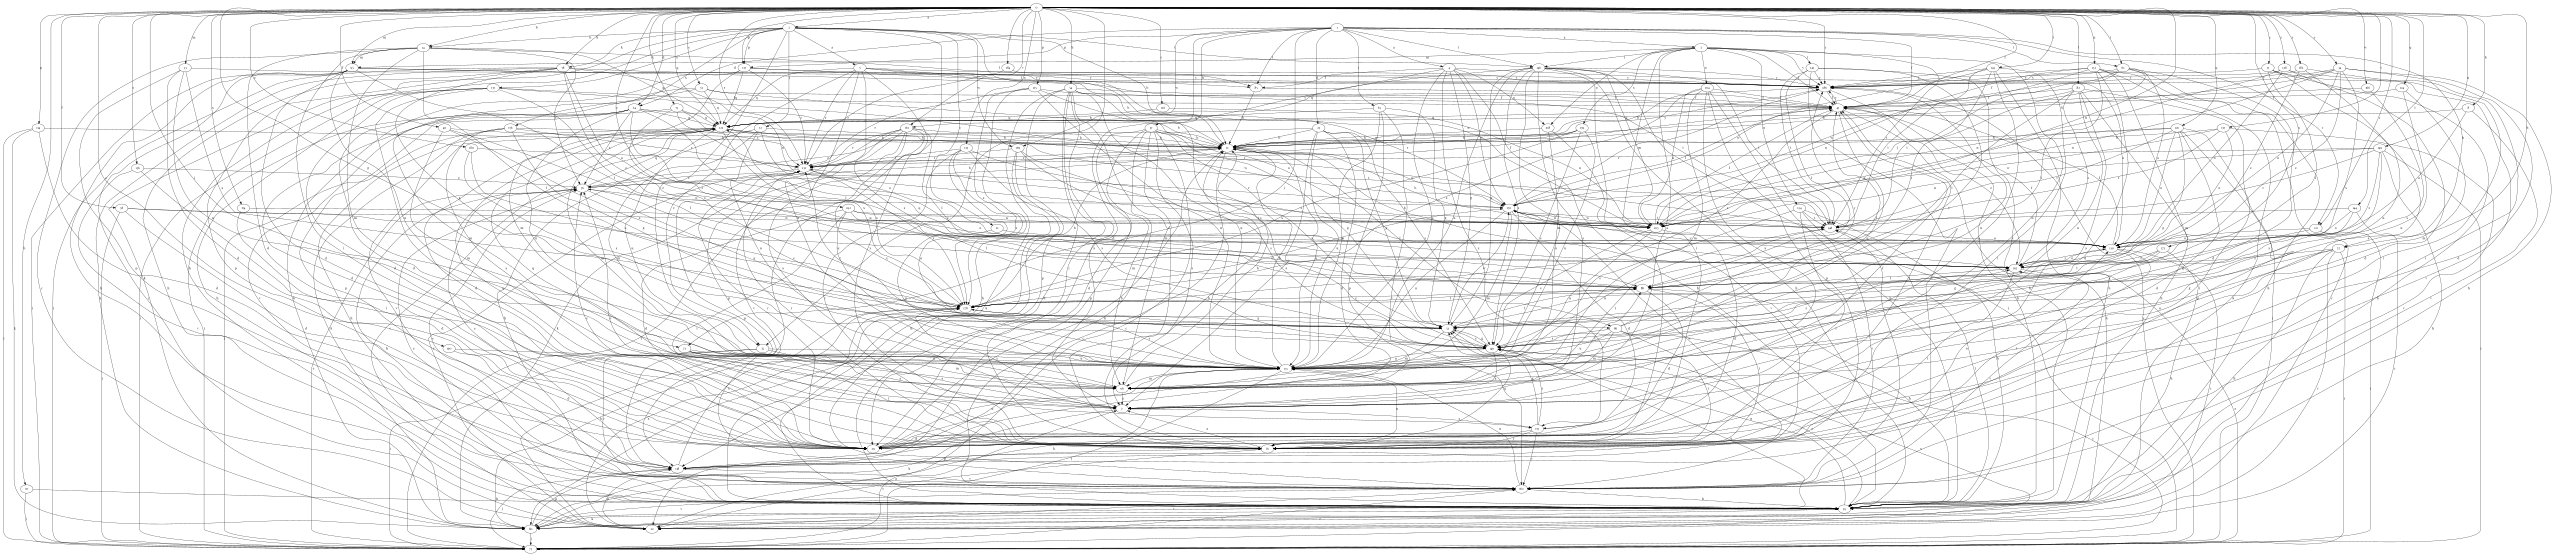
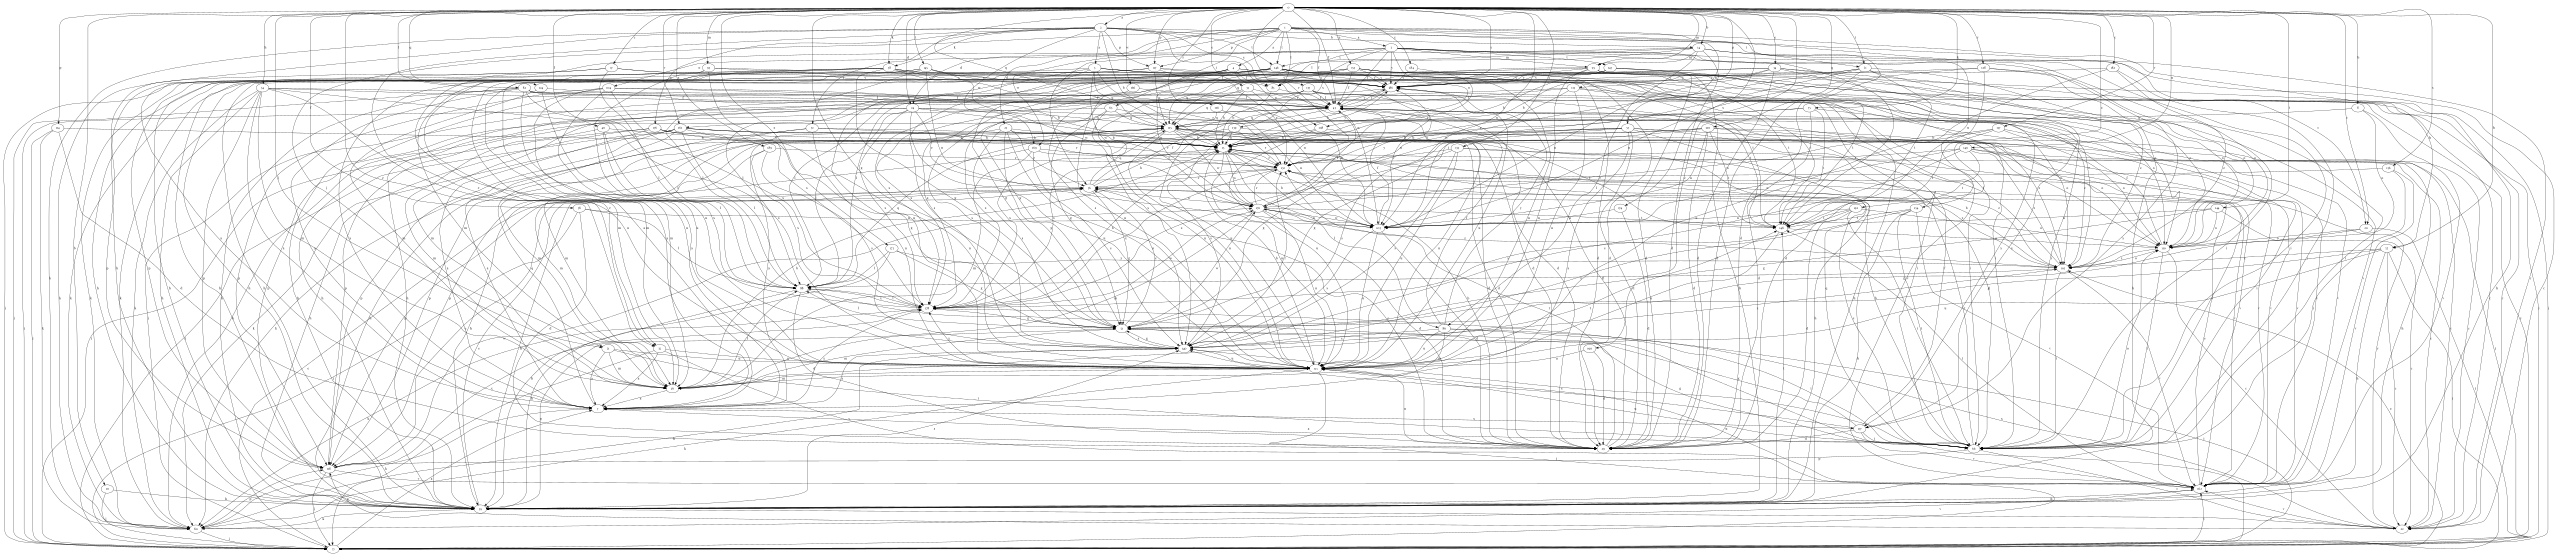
(997, 228) -> none
(622, 336) -> (536, 218)
